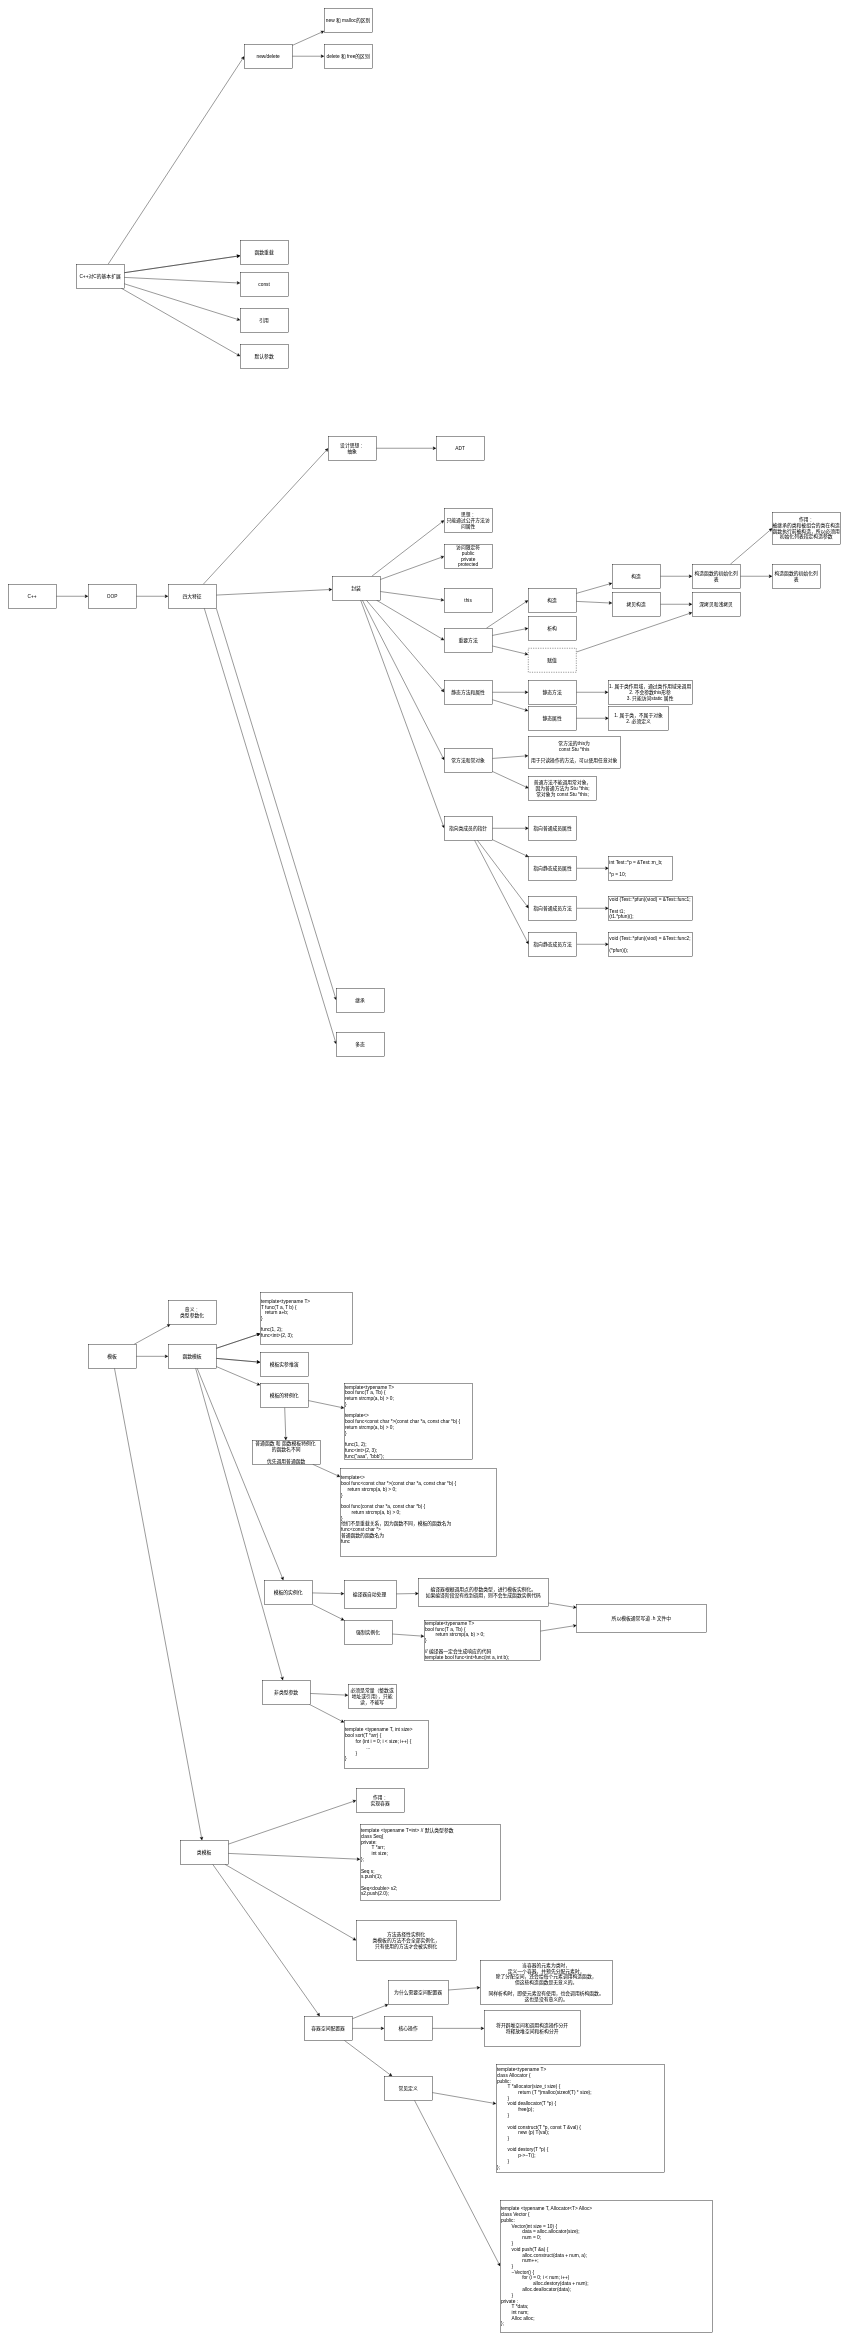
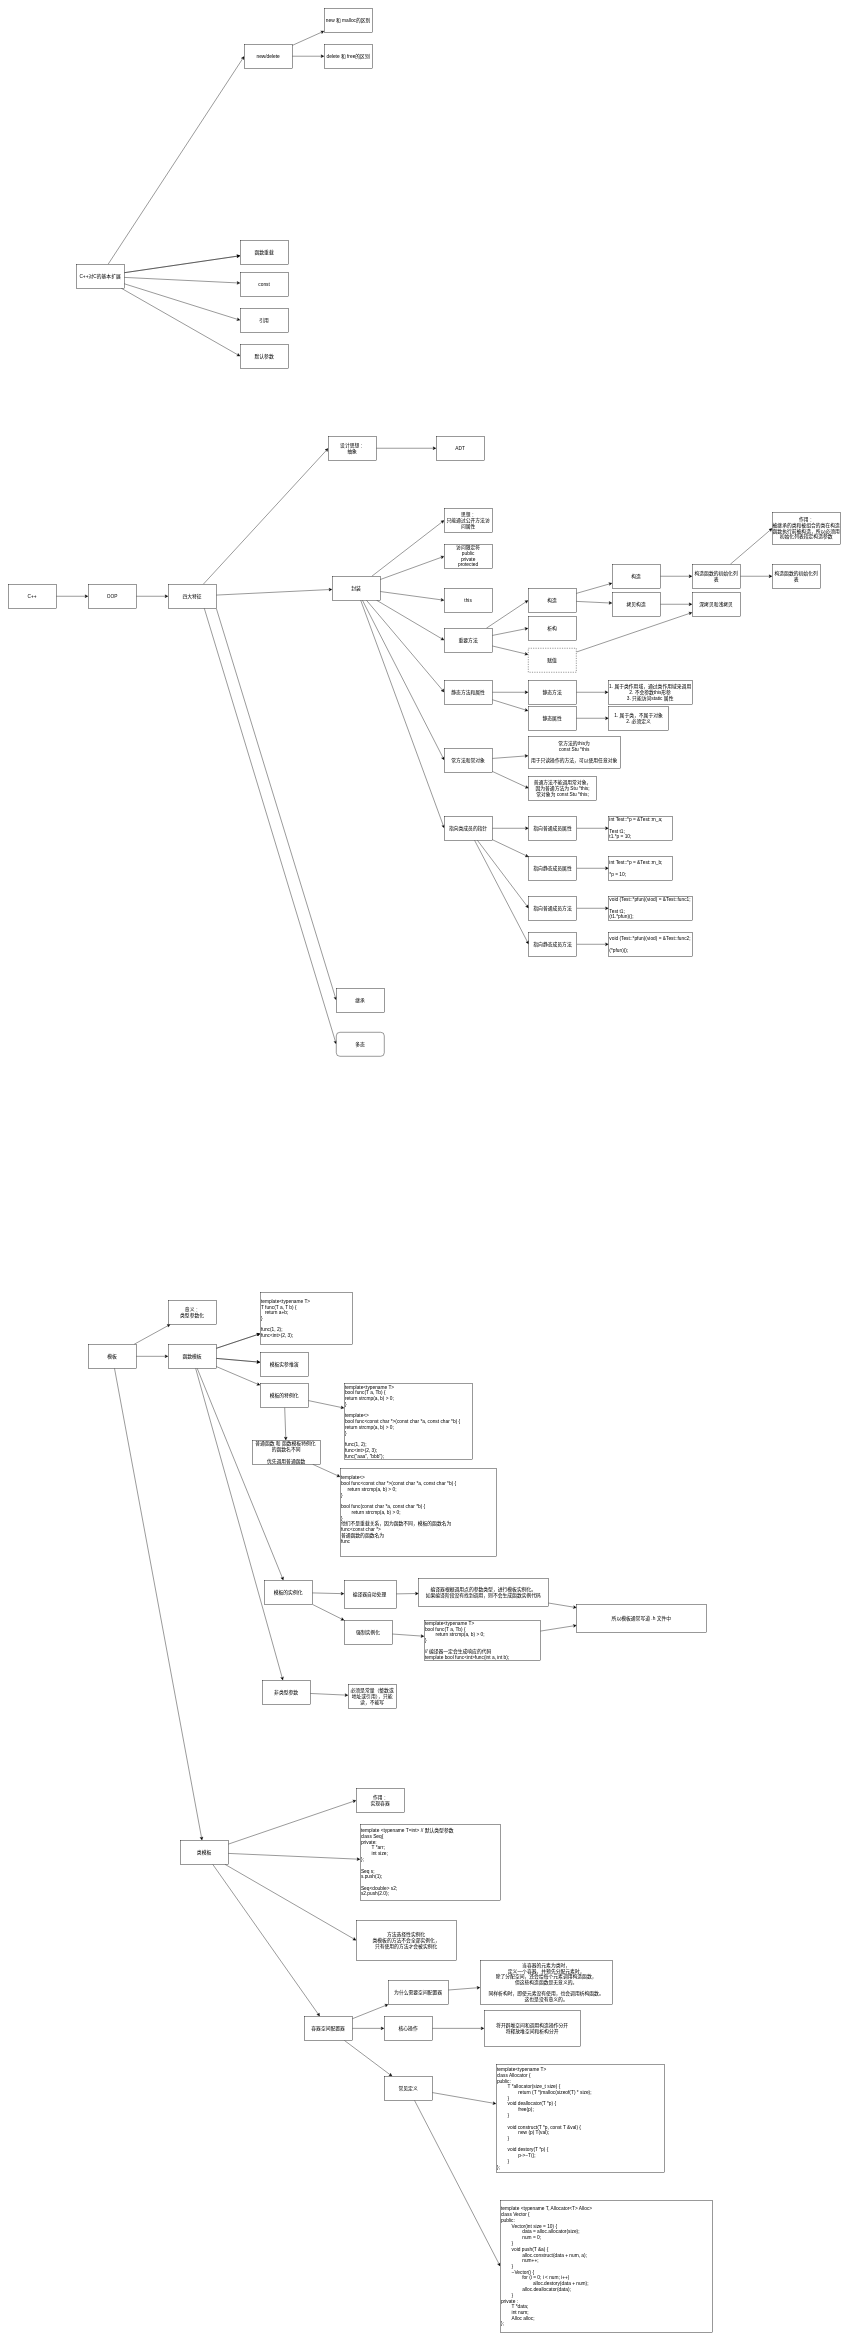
none -> (604, 828)
none -> (640, 828)
(360, 1044) -> (360, 1044)
(340, 1720) -> none
(386, 1744) -> none
